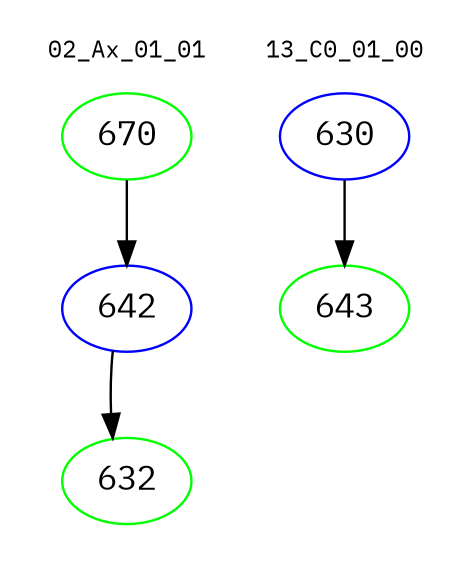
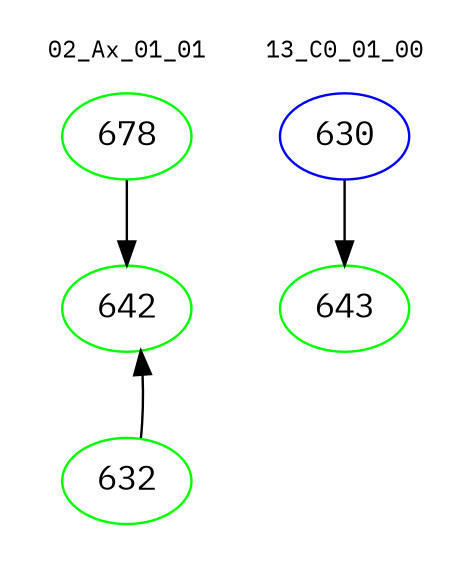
(127, 136) -> (127, 136)
(127, 309) -> (127, 309)
(111, 382) -> (143, 407)
